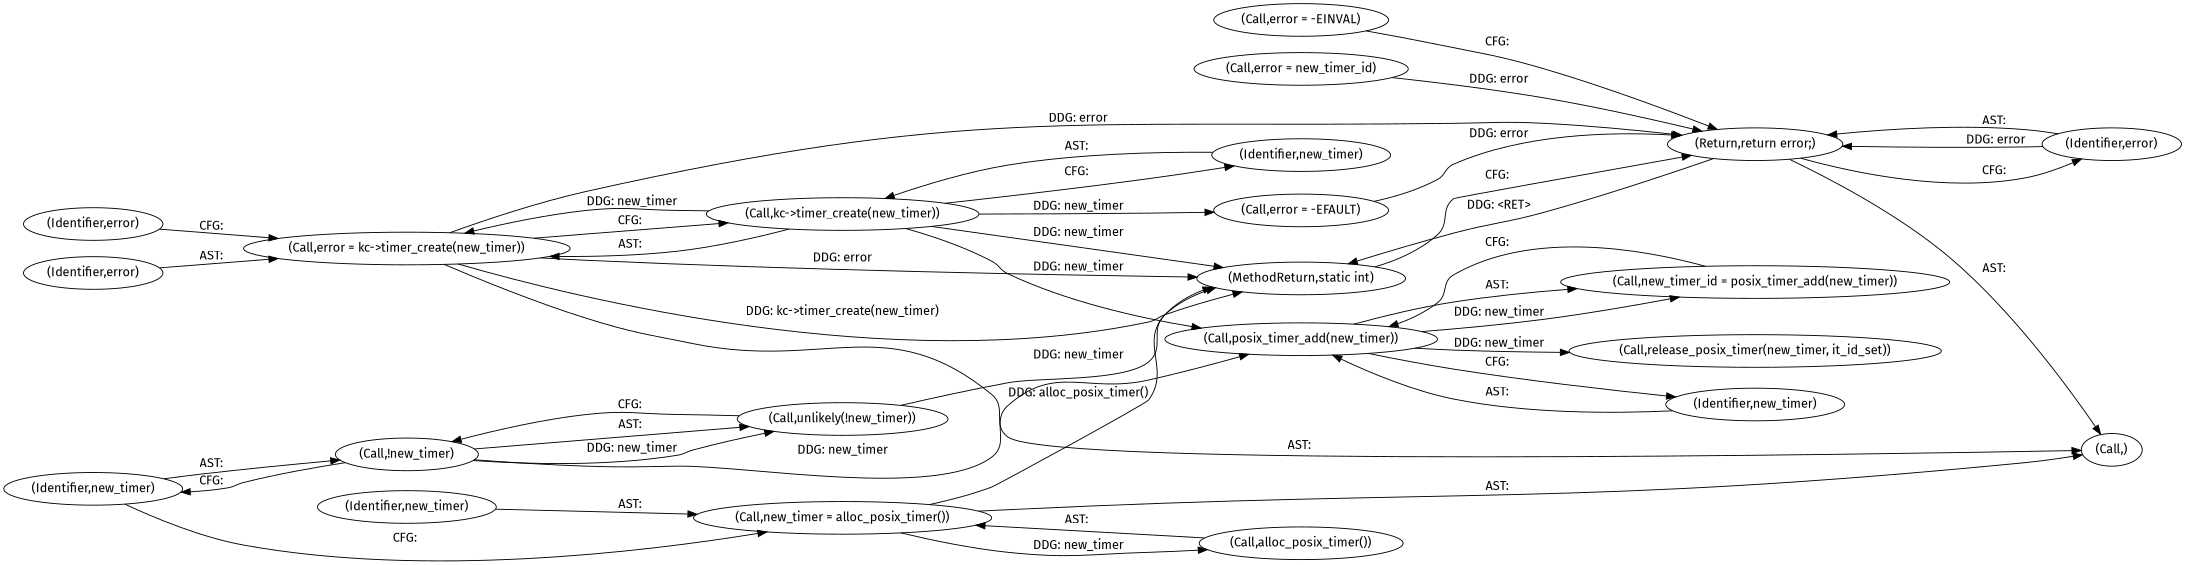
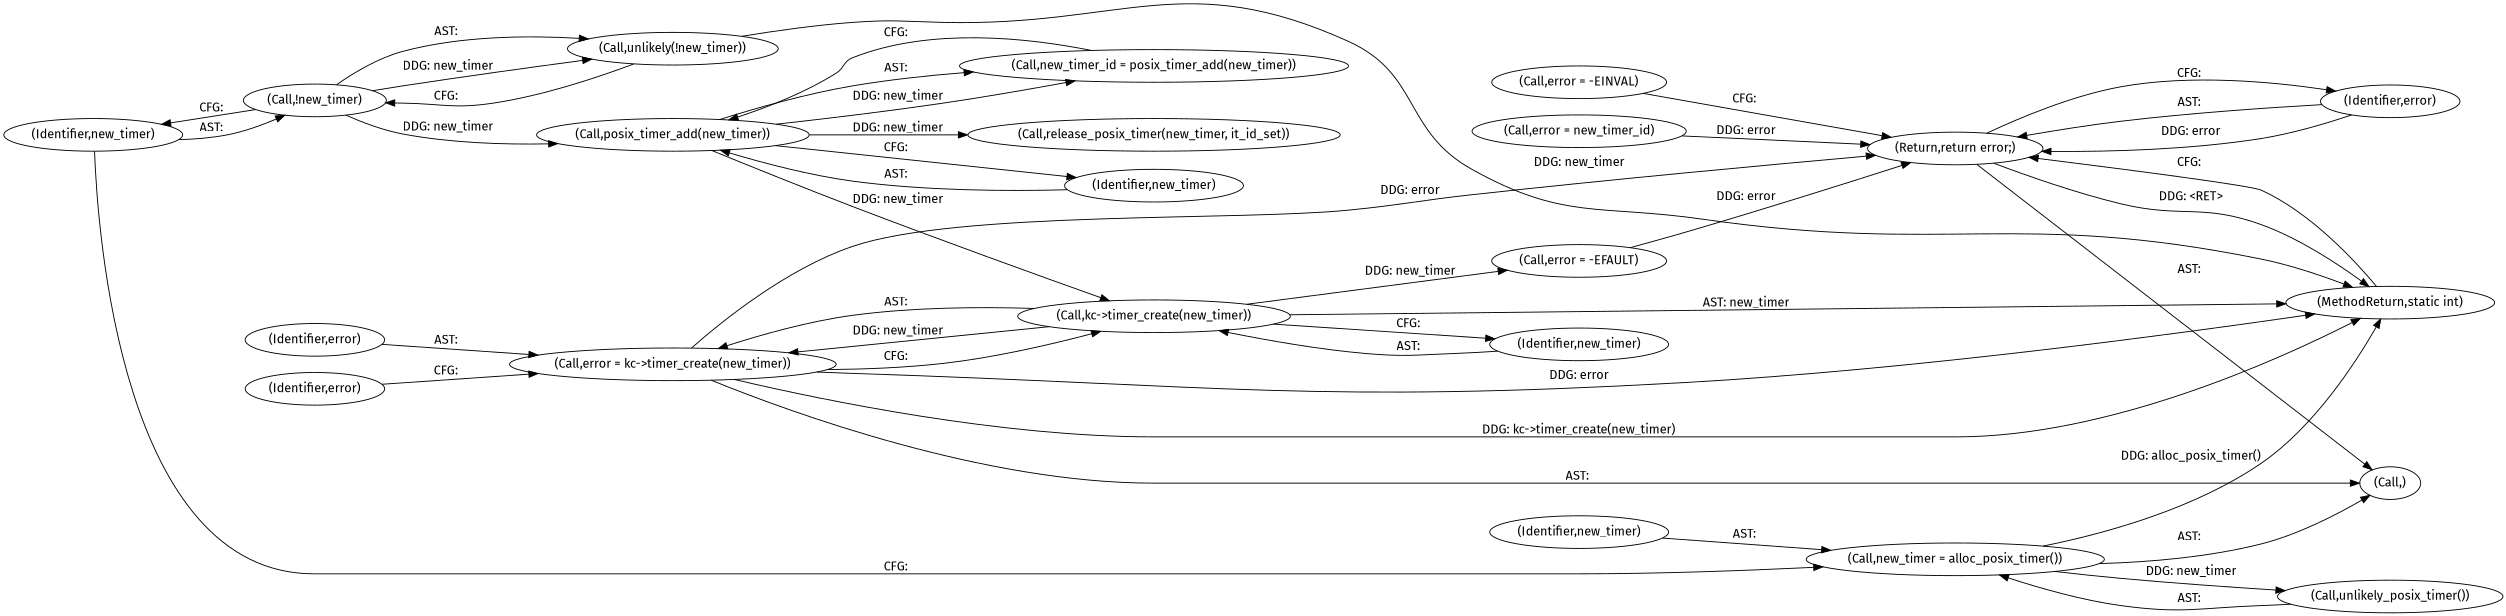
(1078, 233) -> (1746, 303)
(1045, 289) -> (906, 227)
(1301, 543) -> (2390, 596)
